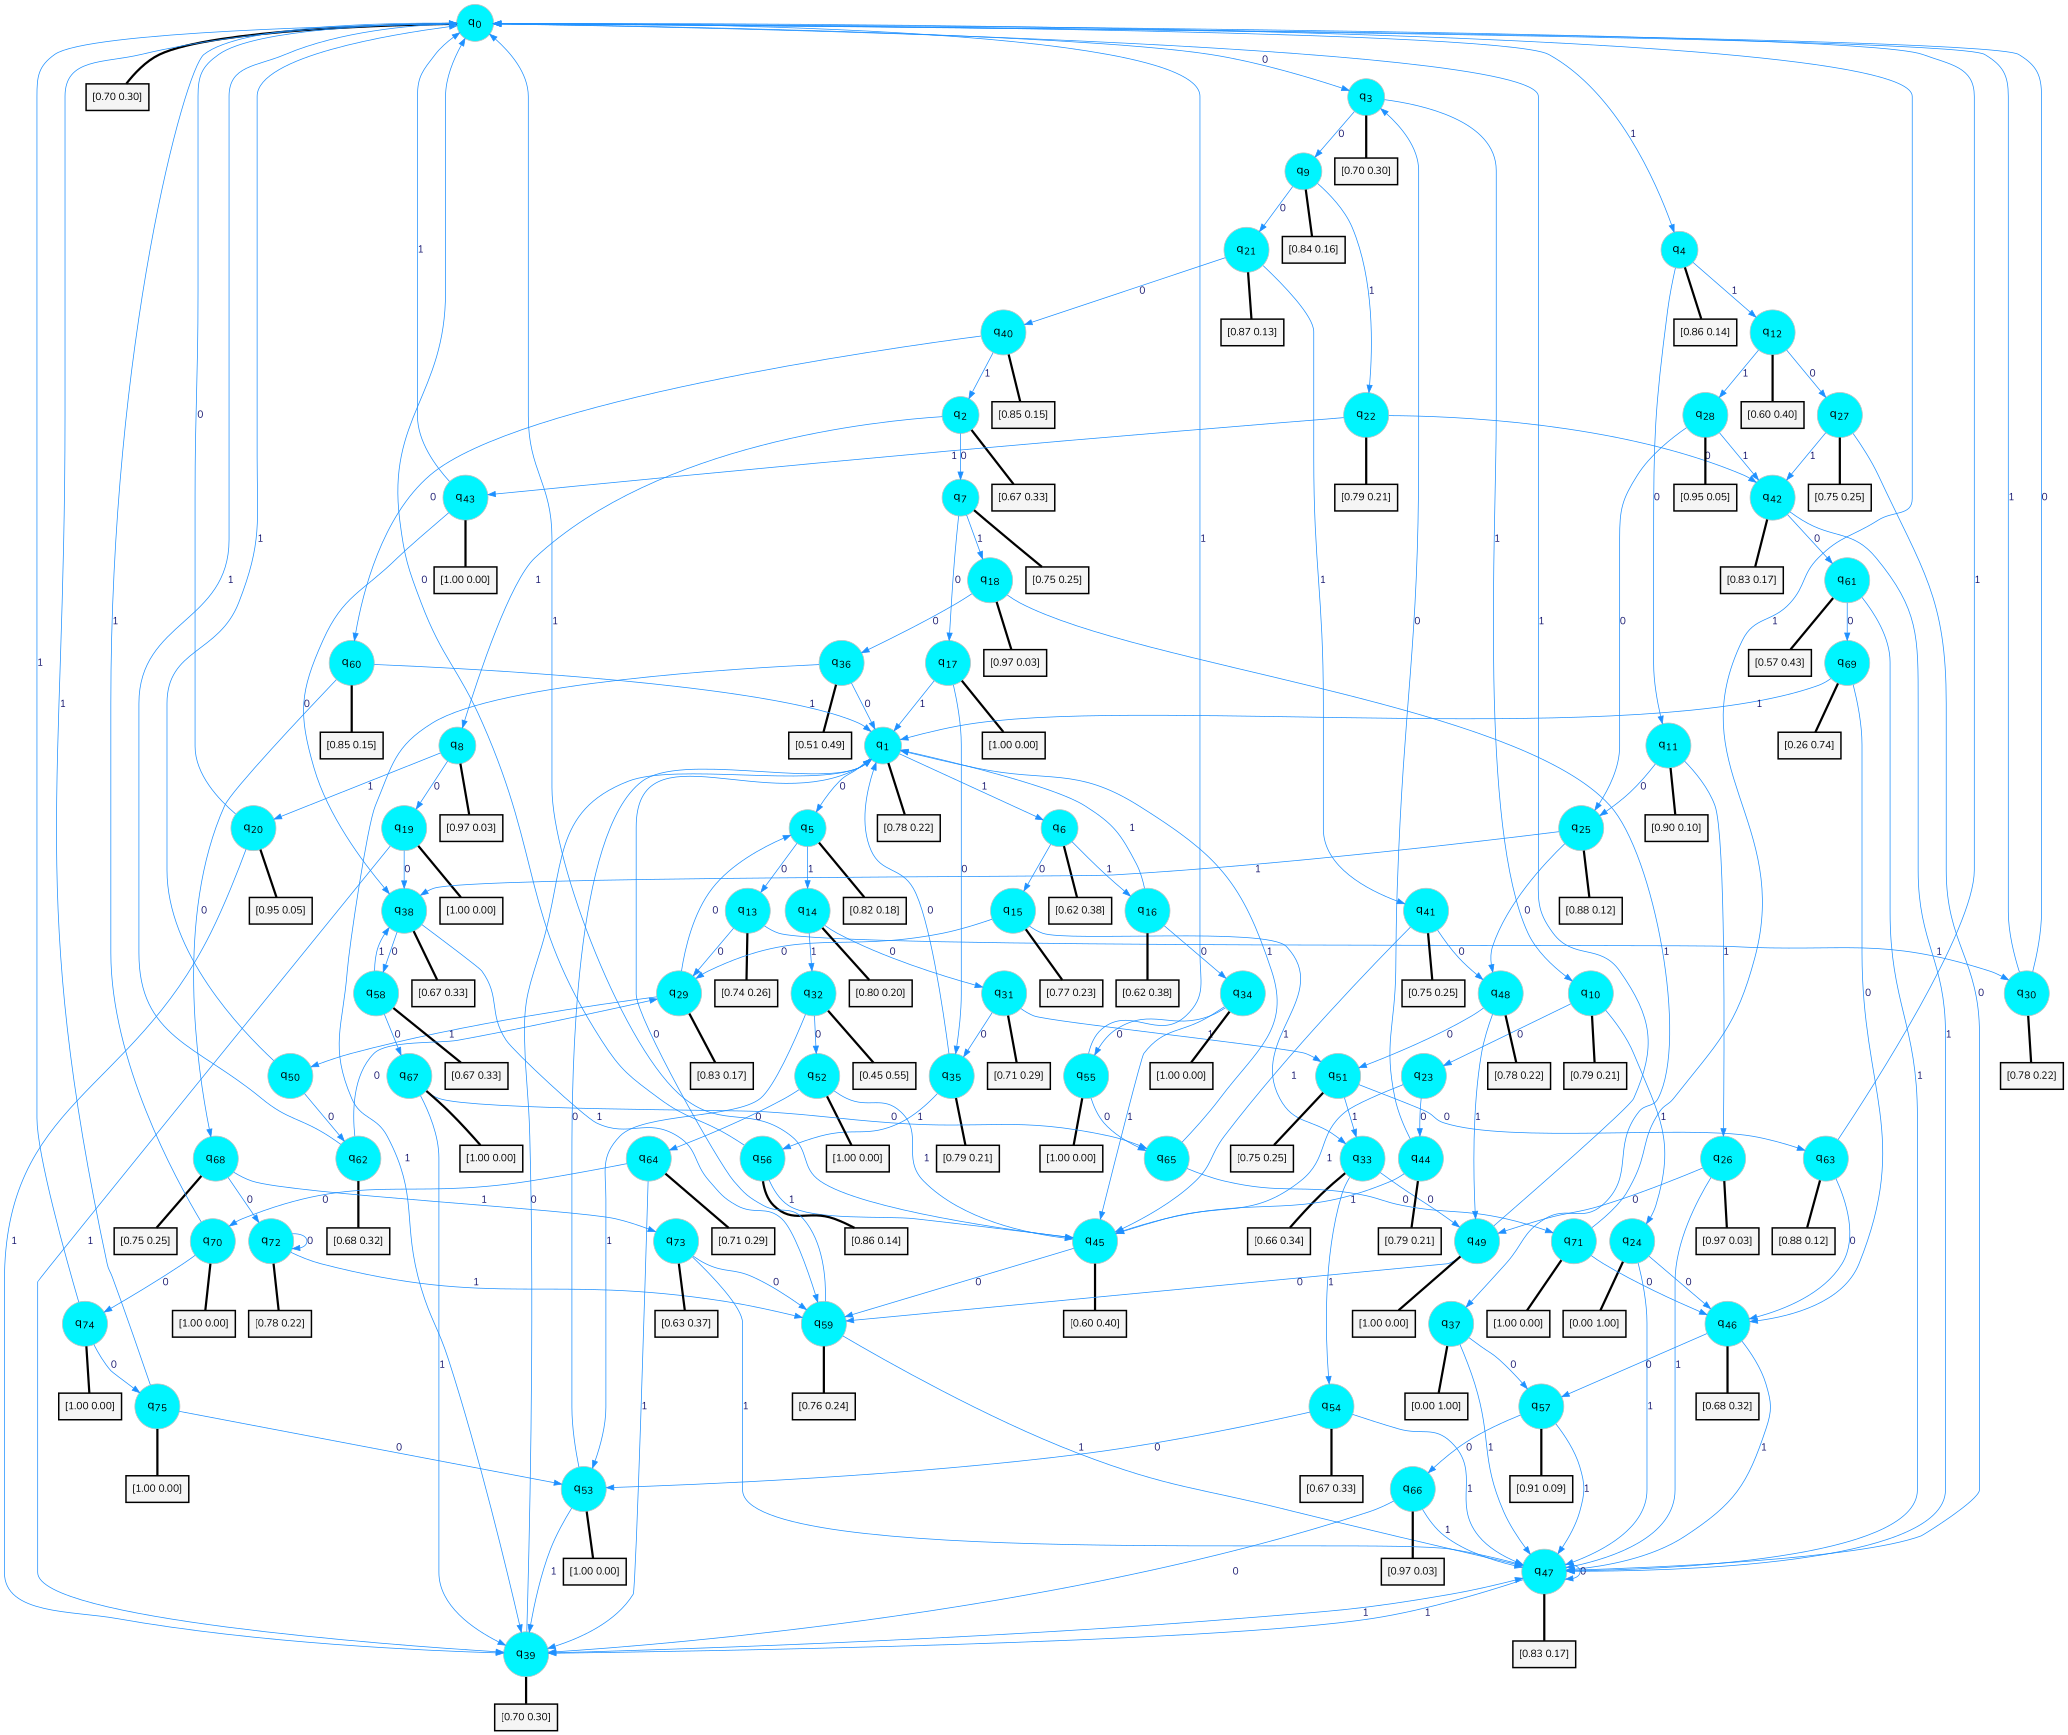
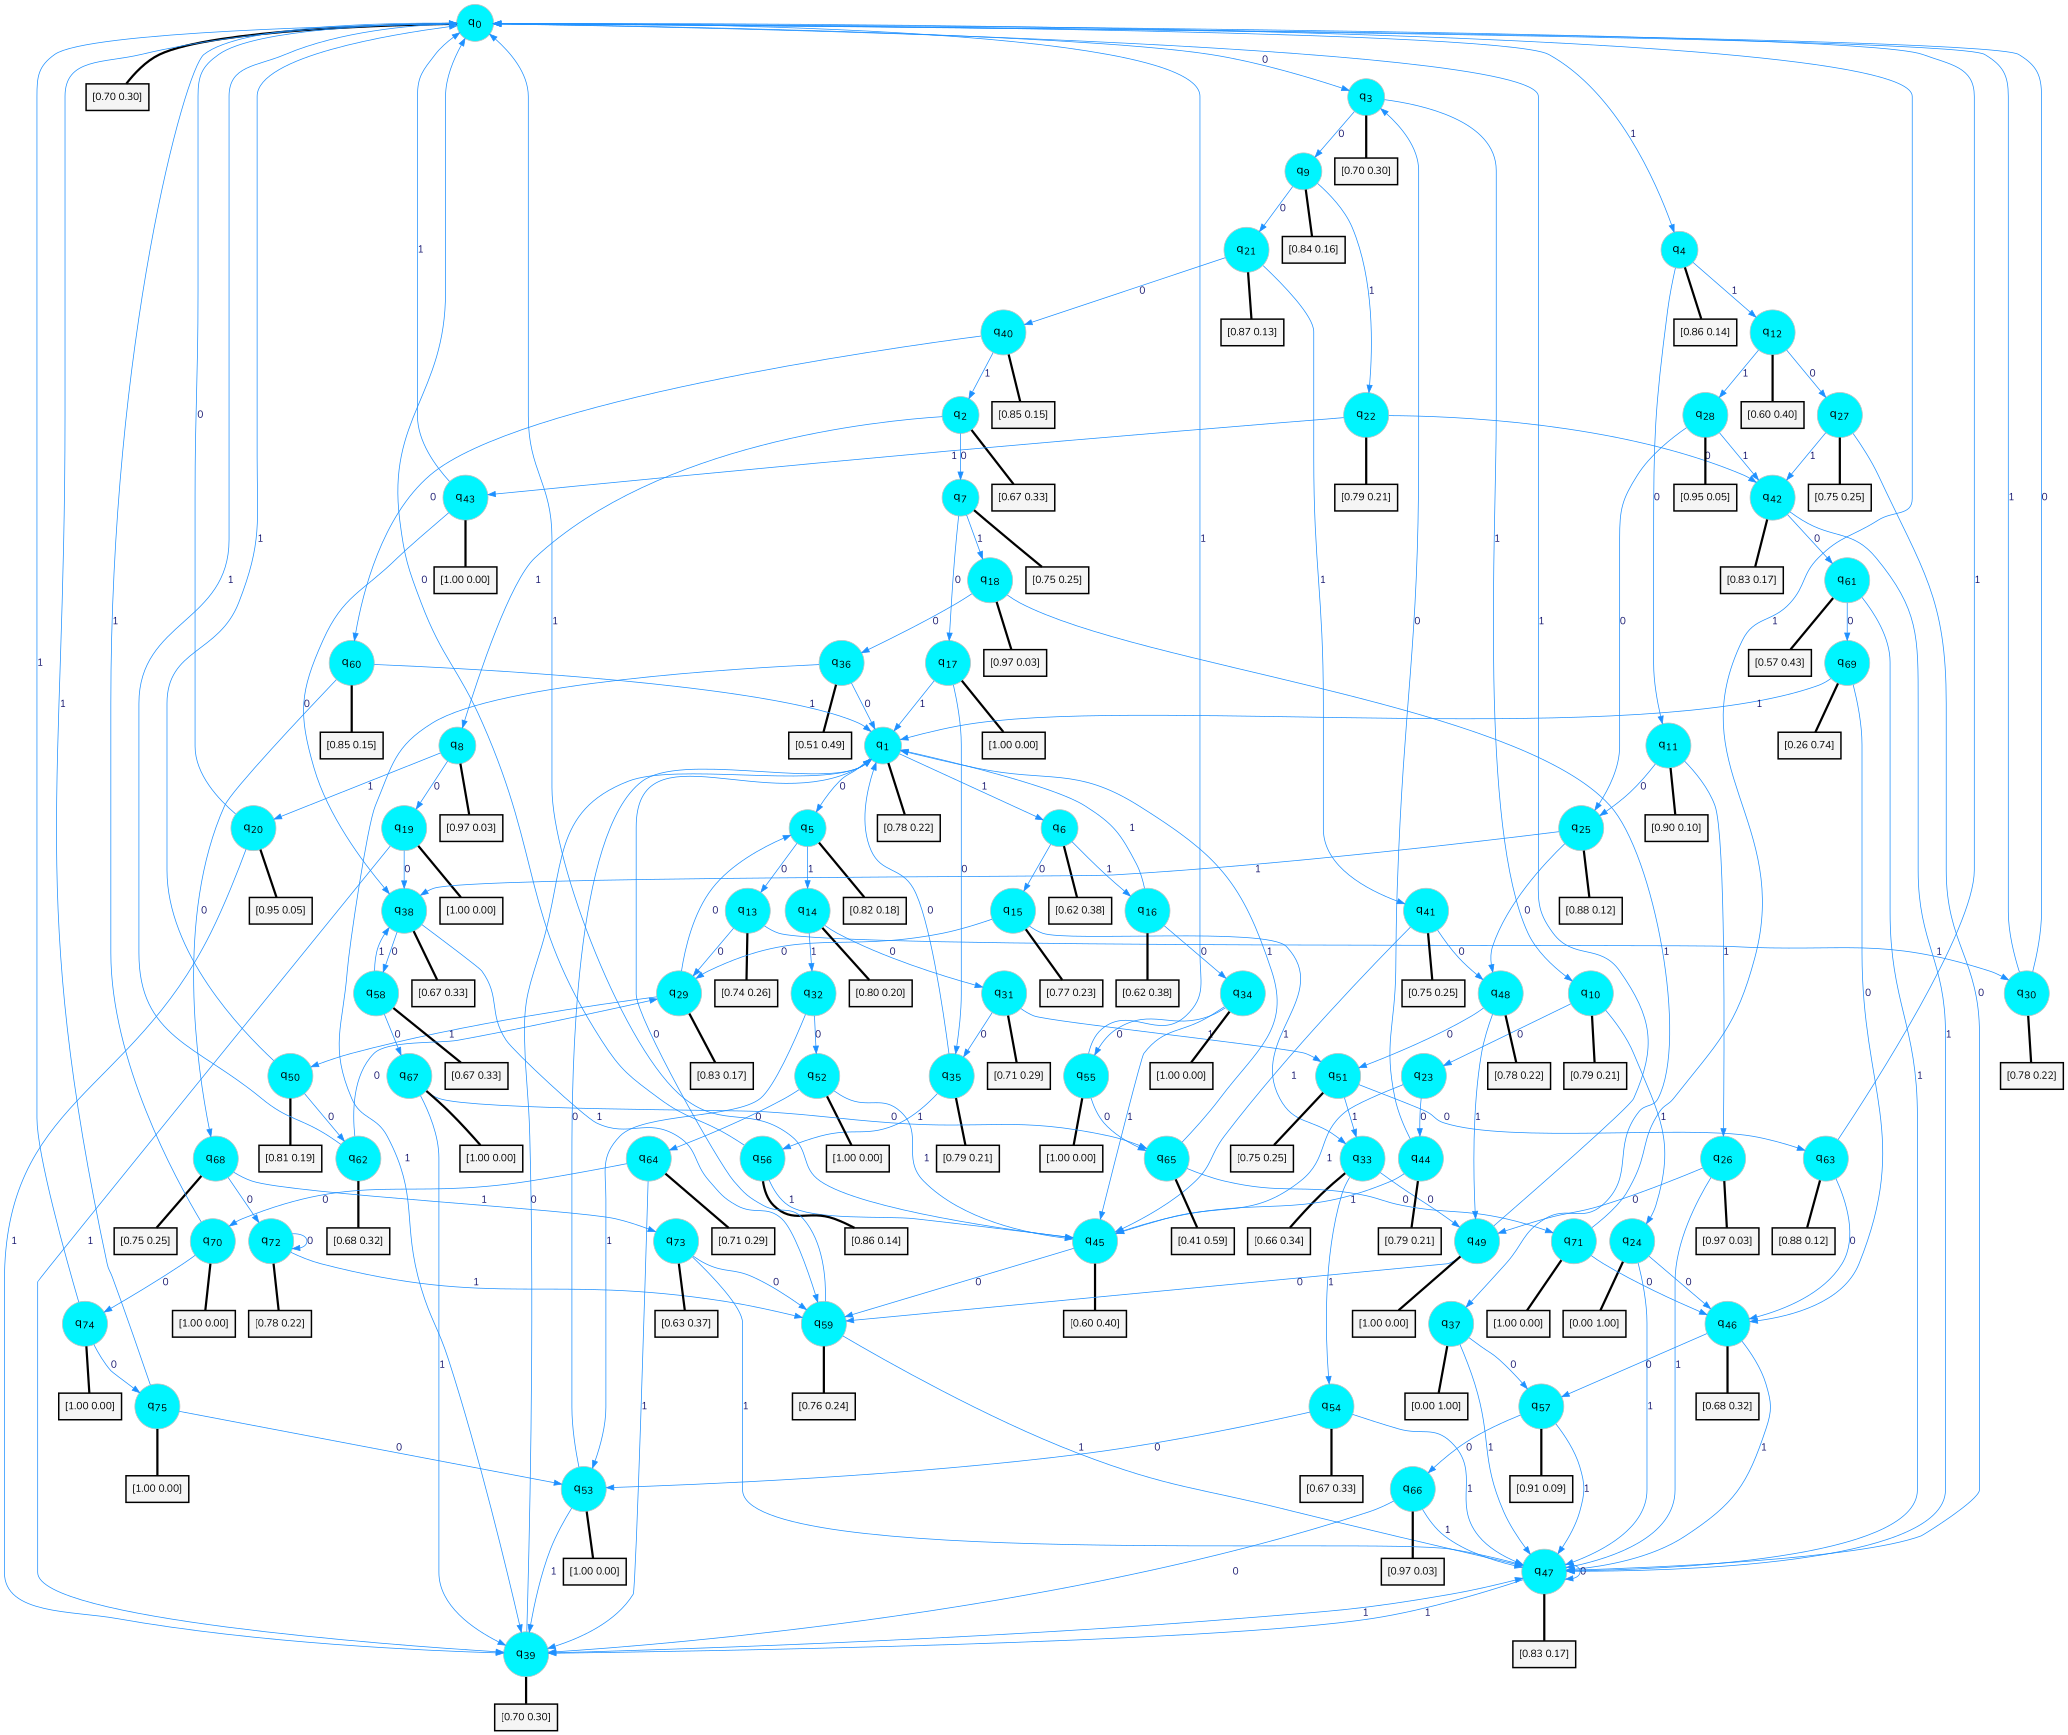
(884, 1076) -> none
none -> (290, 1159)
none -> (1203, 1241)
